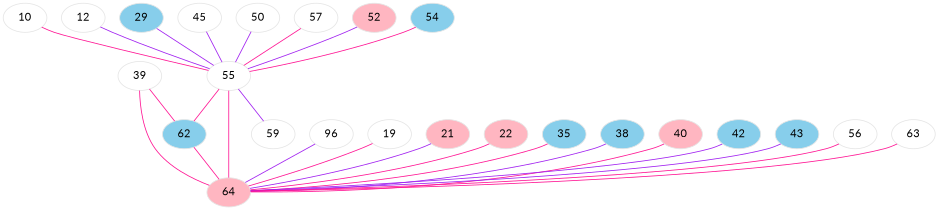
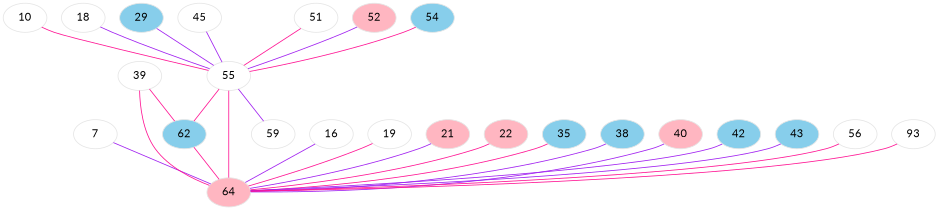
(83, 18) -> (83, 18)
(258, 18) -> none
(316, 18) -> (316, 18)
none -> (95, 134)
(331, 134) -> (331, 134)
(913, 134) -> (913, 134)
(459, 182) -> (459, 182)
